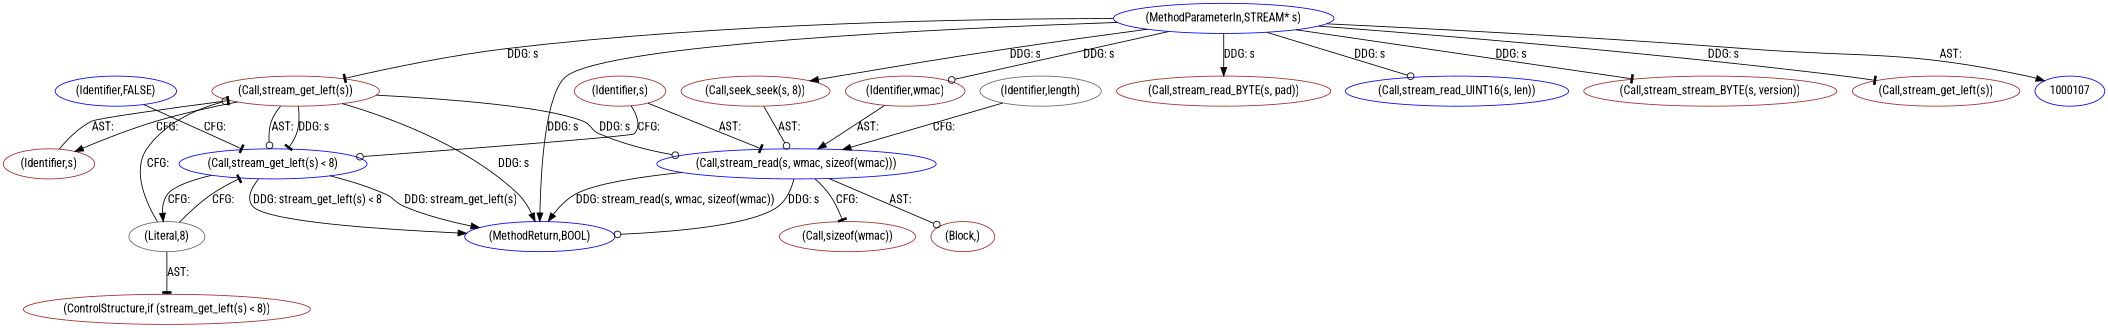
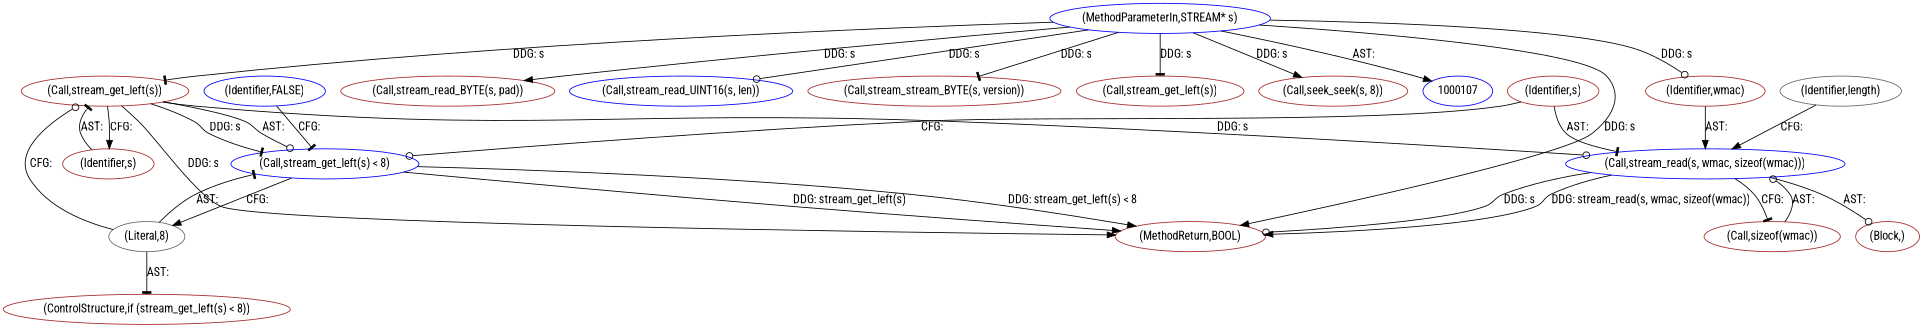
(774, 125) -> (1792, 199)
(225, 200) -> (209, 200)
(540, 237) -> (1190, 237)
